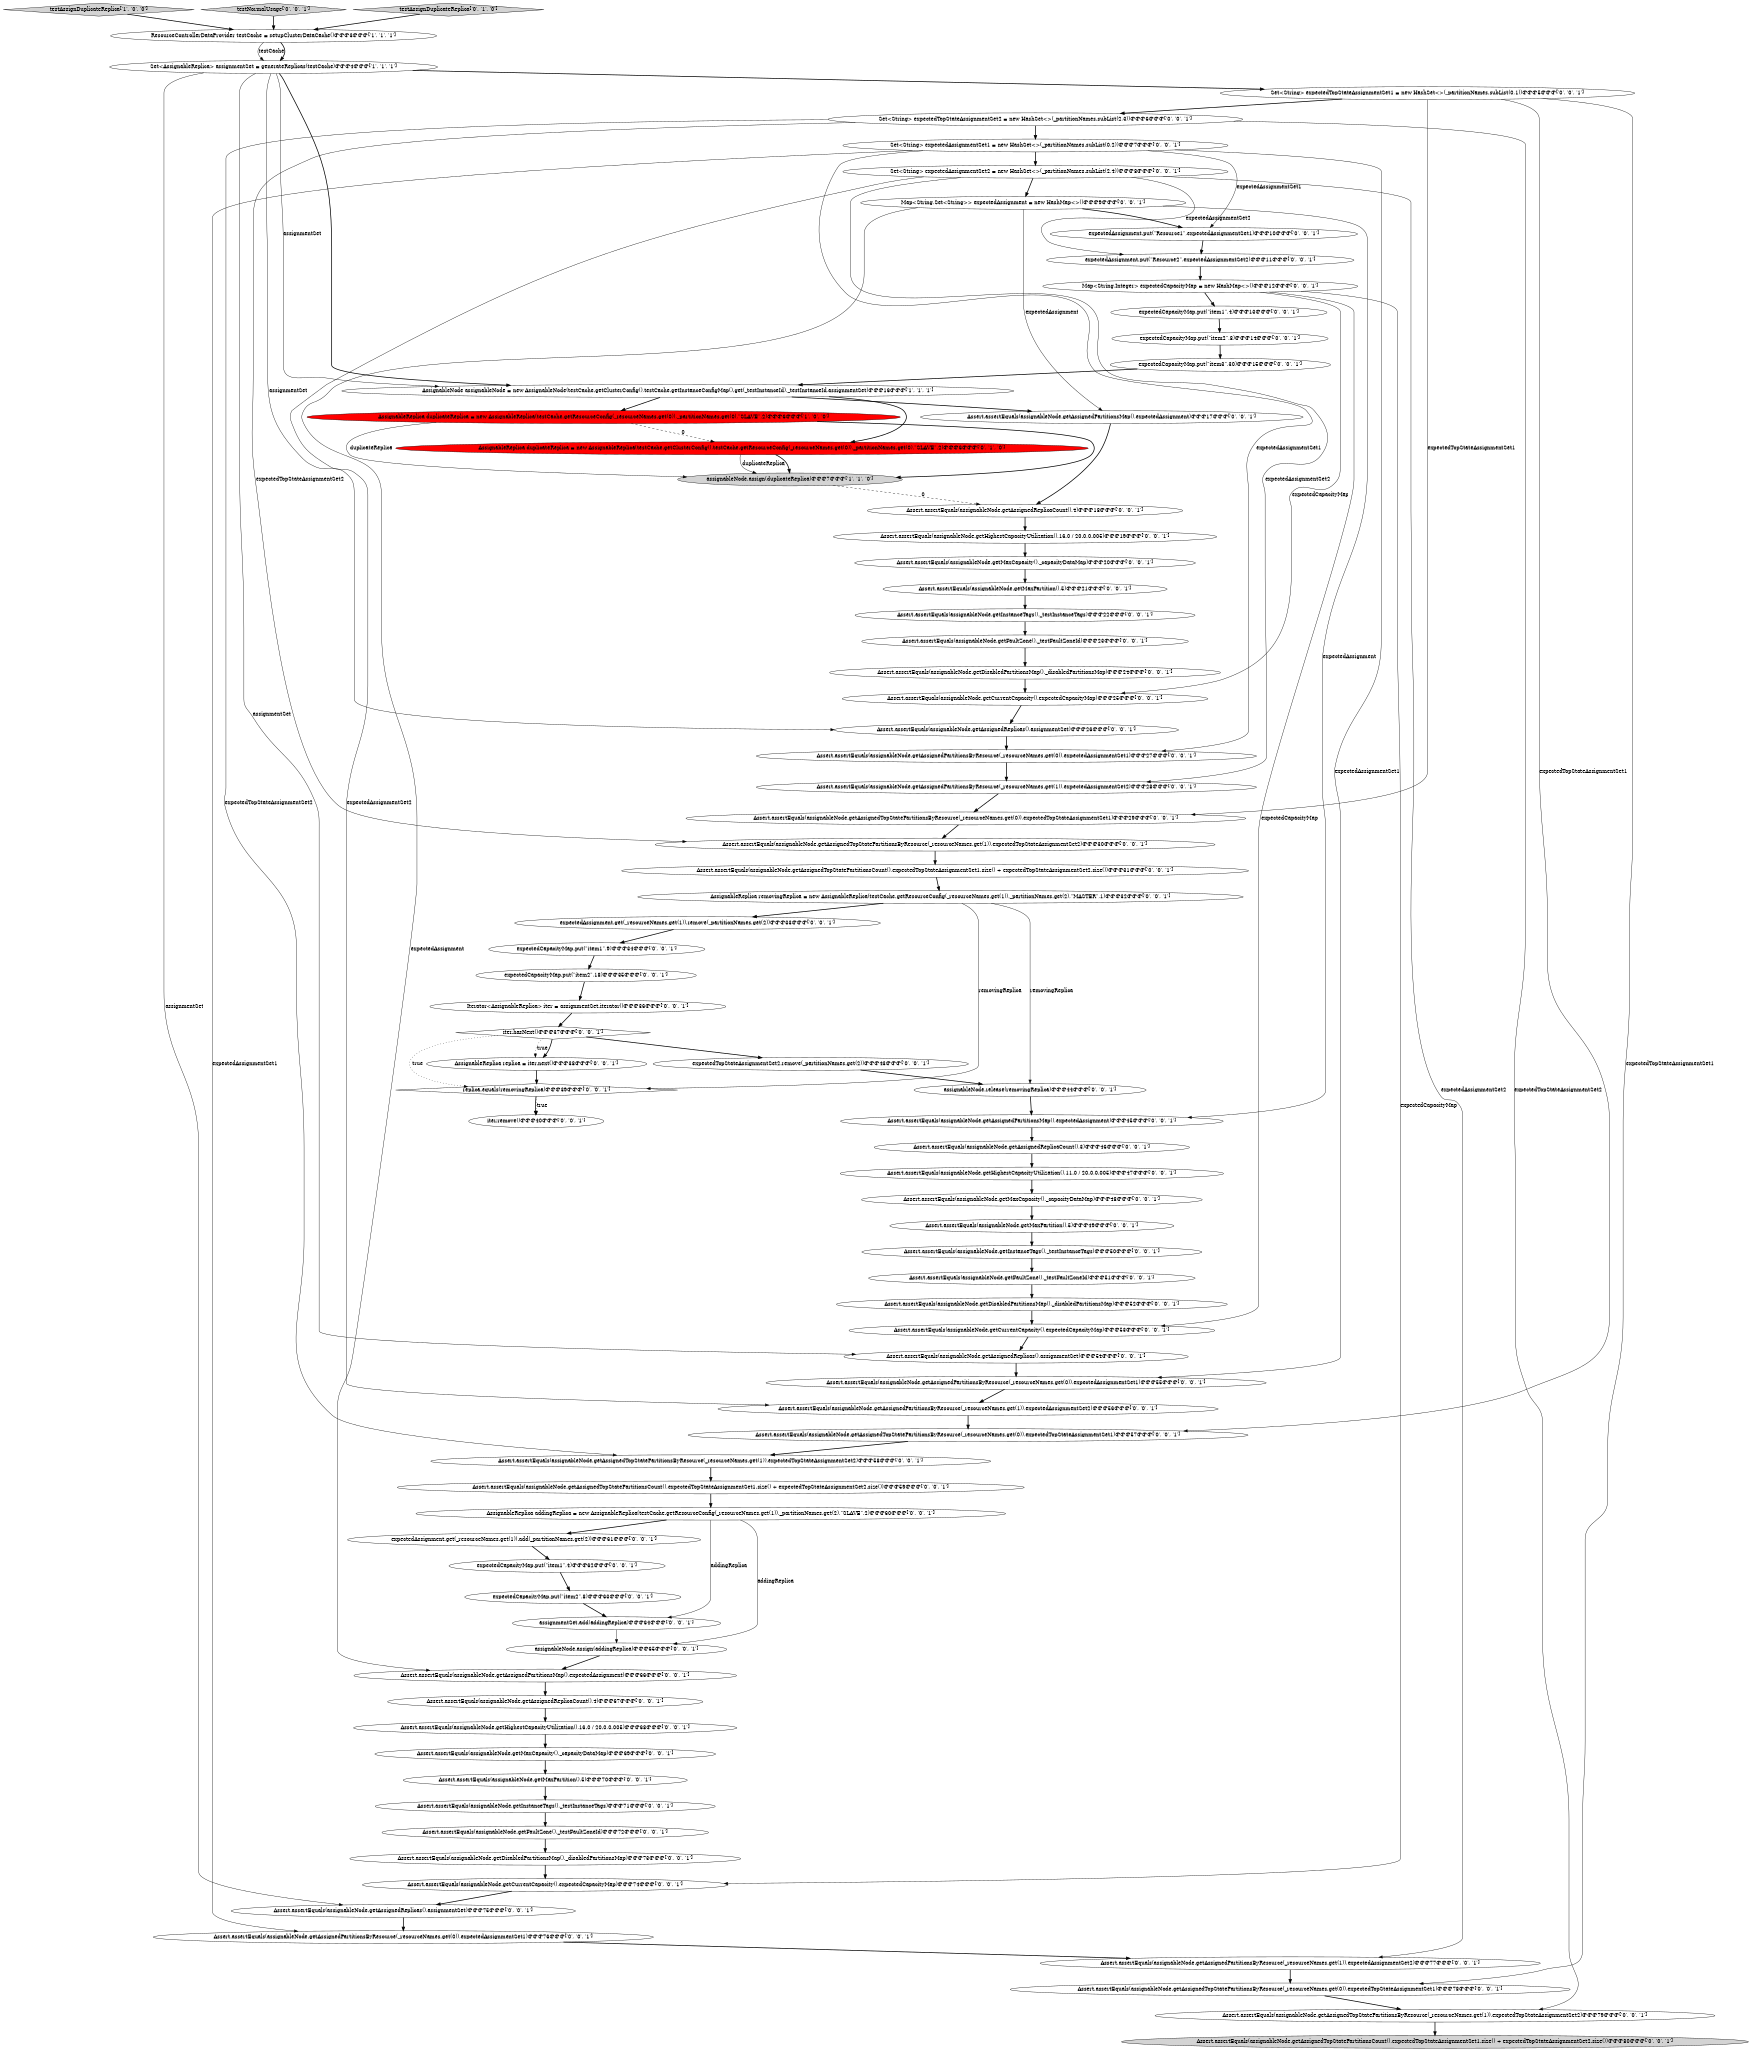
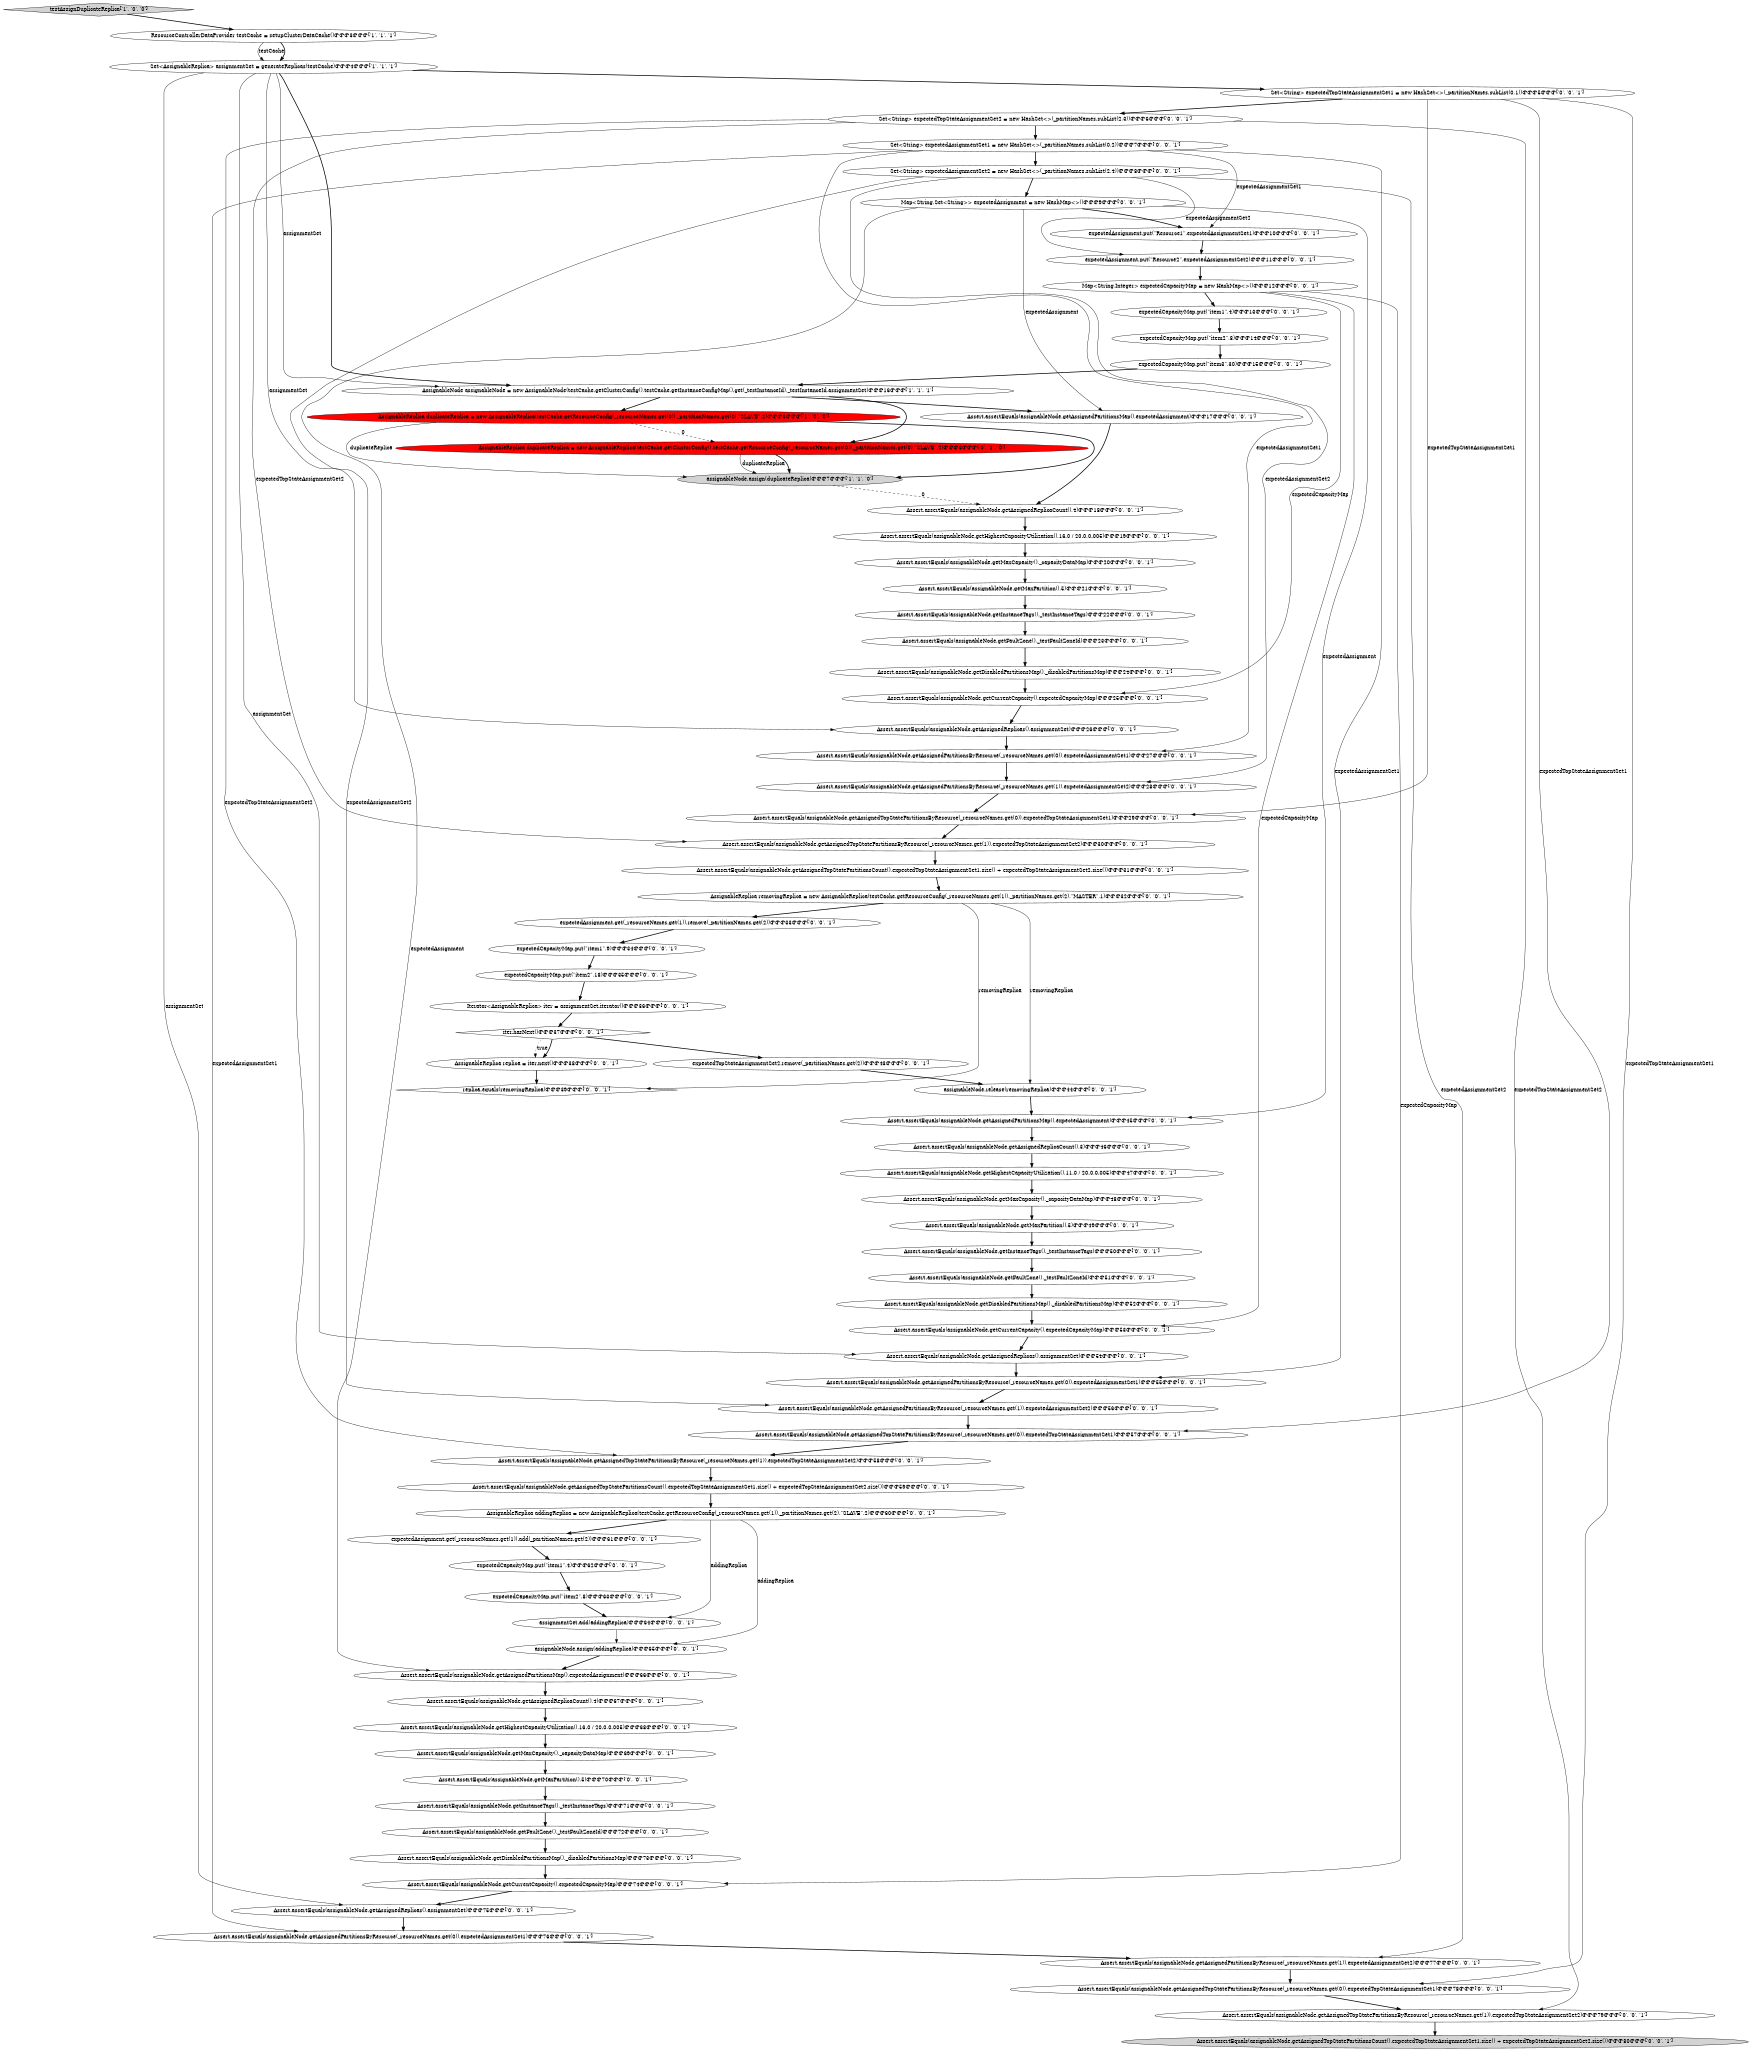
(274, 10) -> none
(448, 10) -> none
(420, 1052) -> none
(536, 1121) -> none
